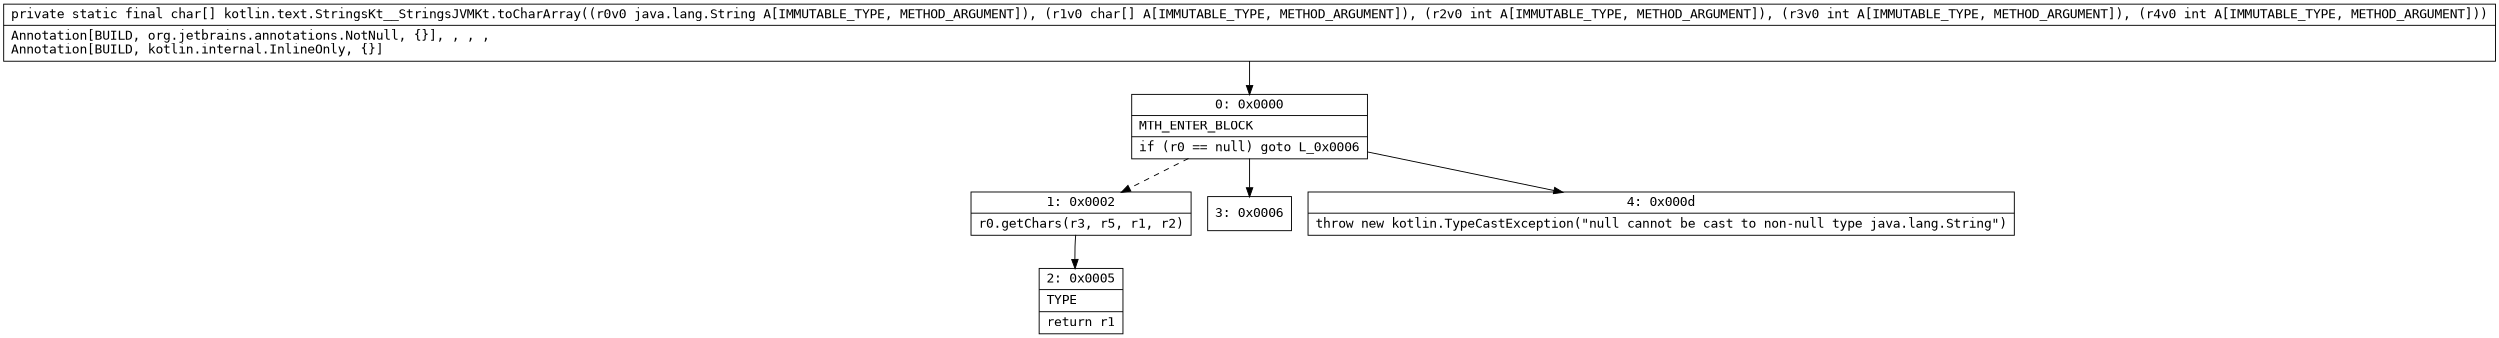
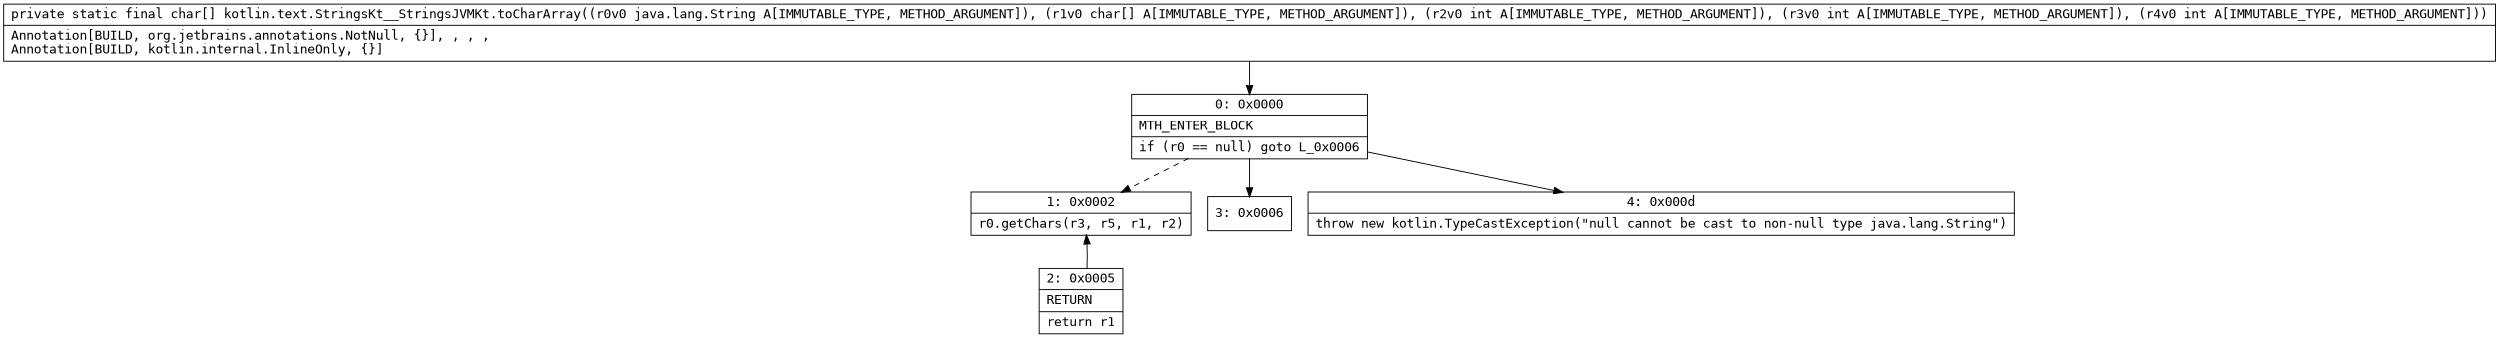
(1075, 247) -> (1087, 256)
(1062, 300) -> (1070, 300)
